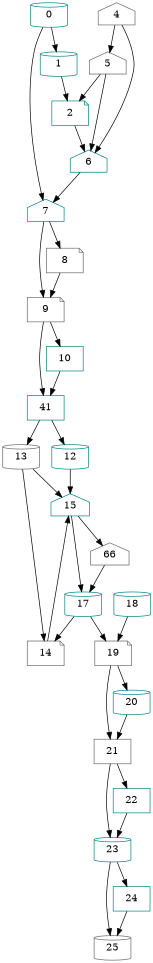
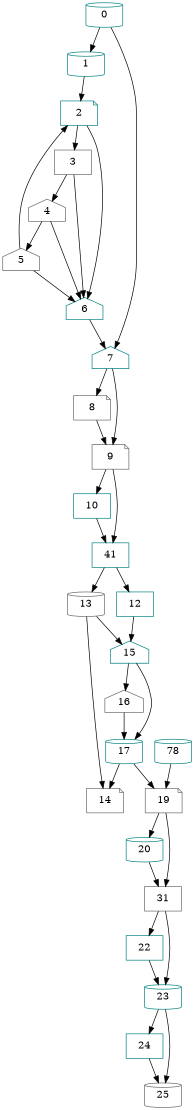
none -> (73, 162)
(70, 457) -> (135, 604)
(110, 555) -> (124, 702)
(58, 582) -> none
(132, 604) -> (173, 752)
(113, 752) -> (163, 899)
